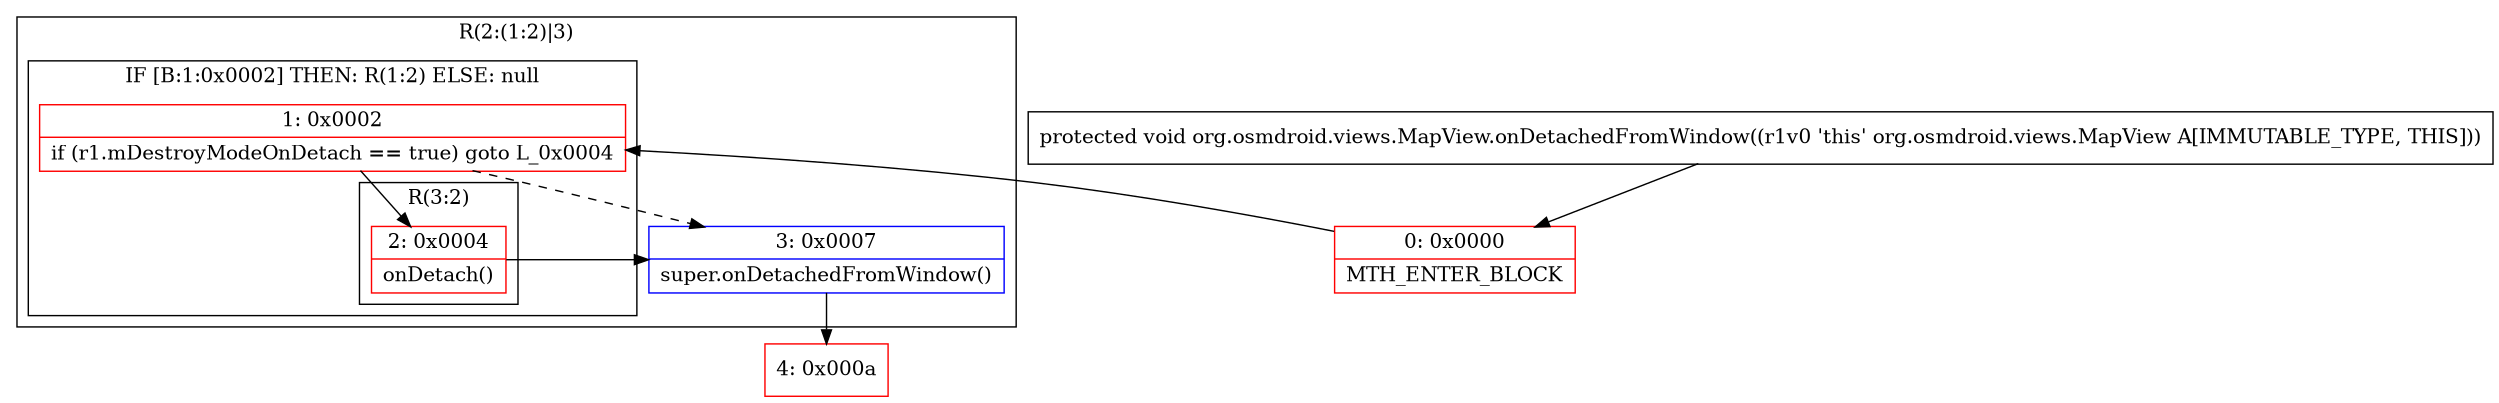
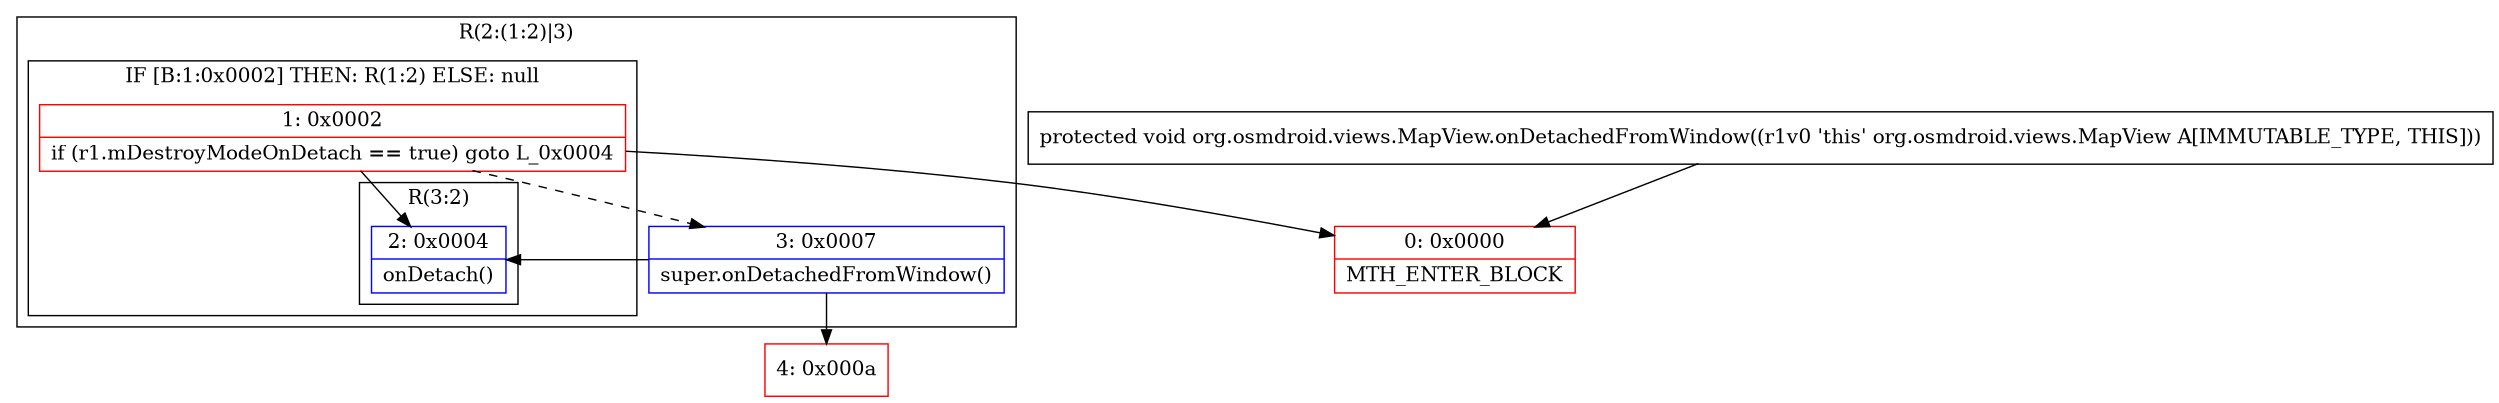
(989, 177) -> (975, 179)
(439, 260) -> (439, 260)
(570, 260) -> (585, 260)
